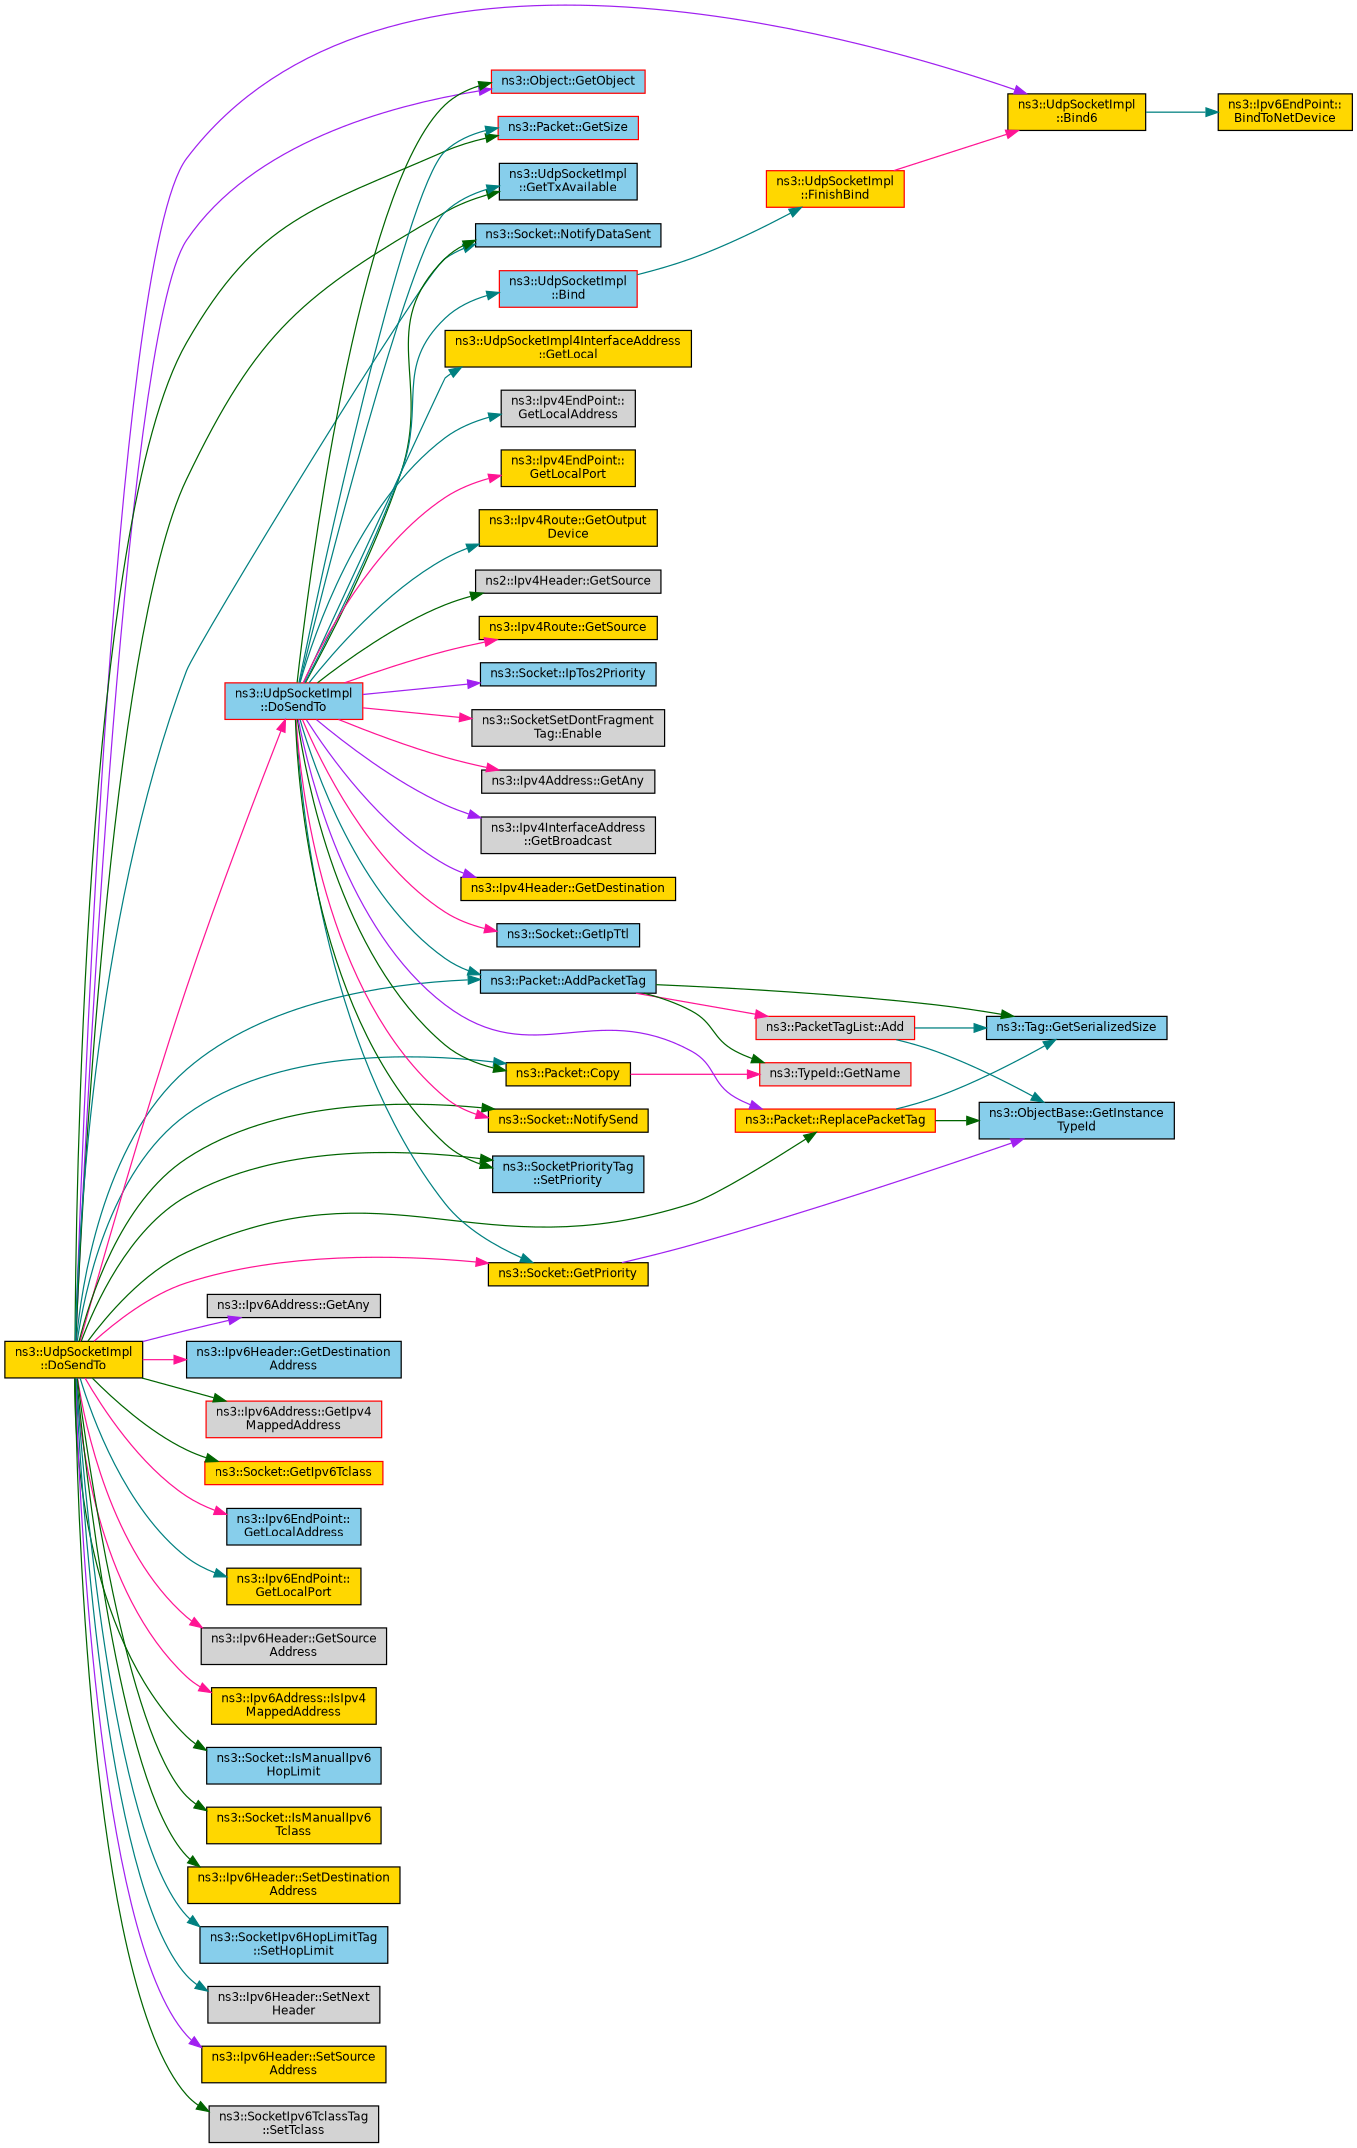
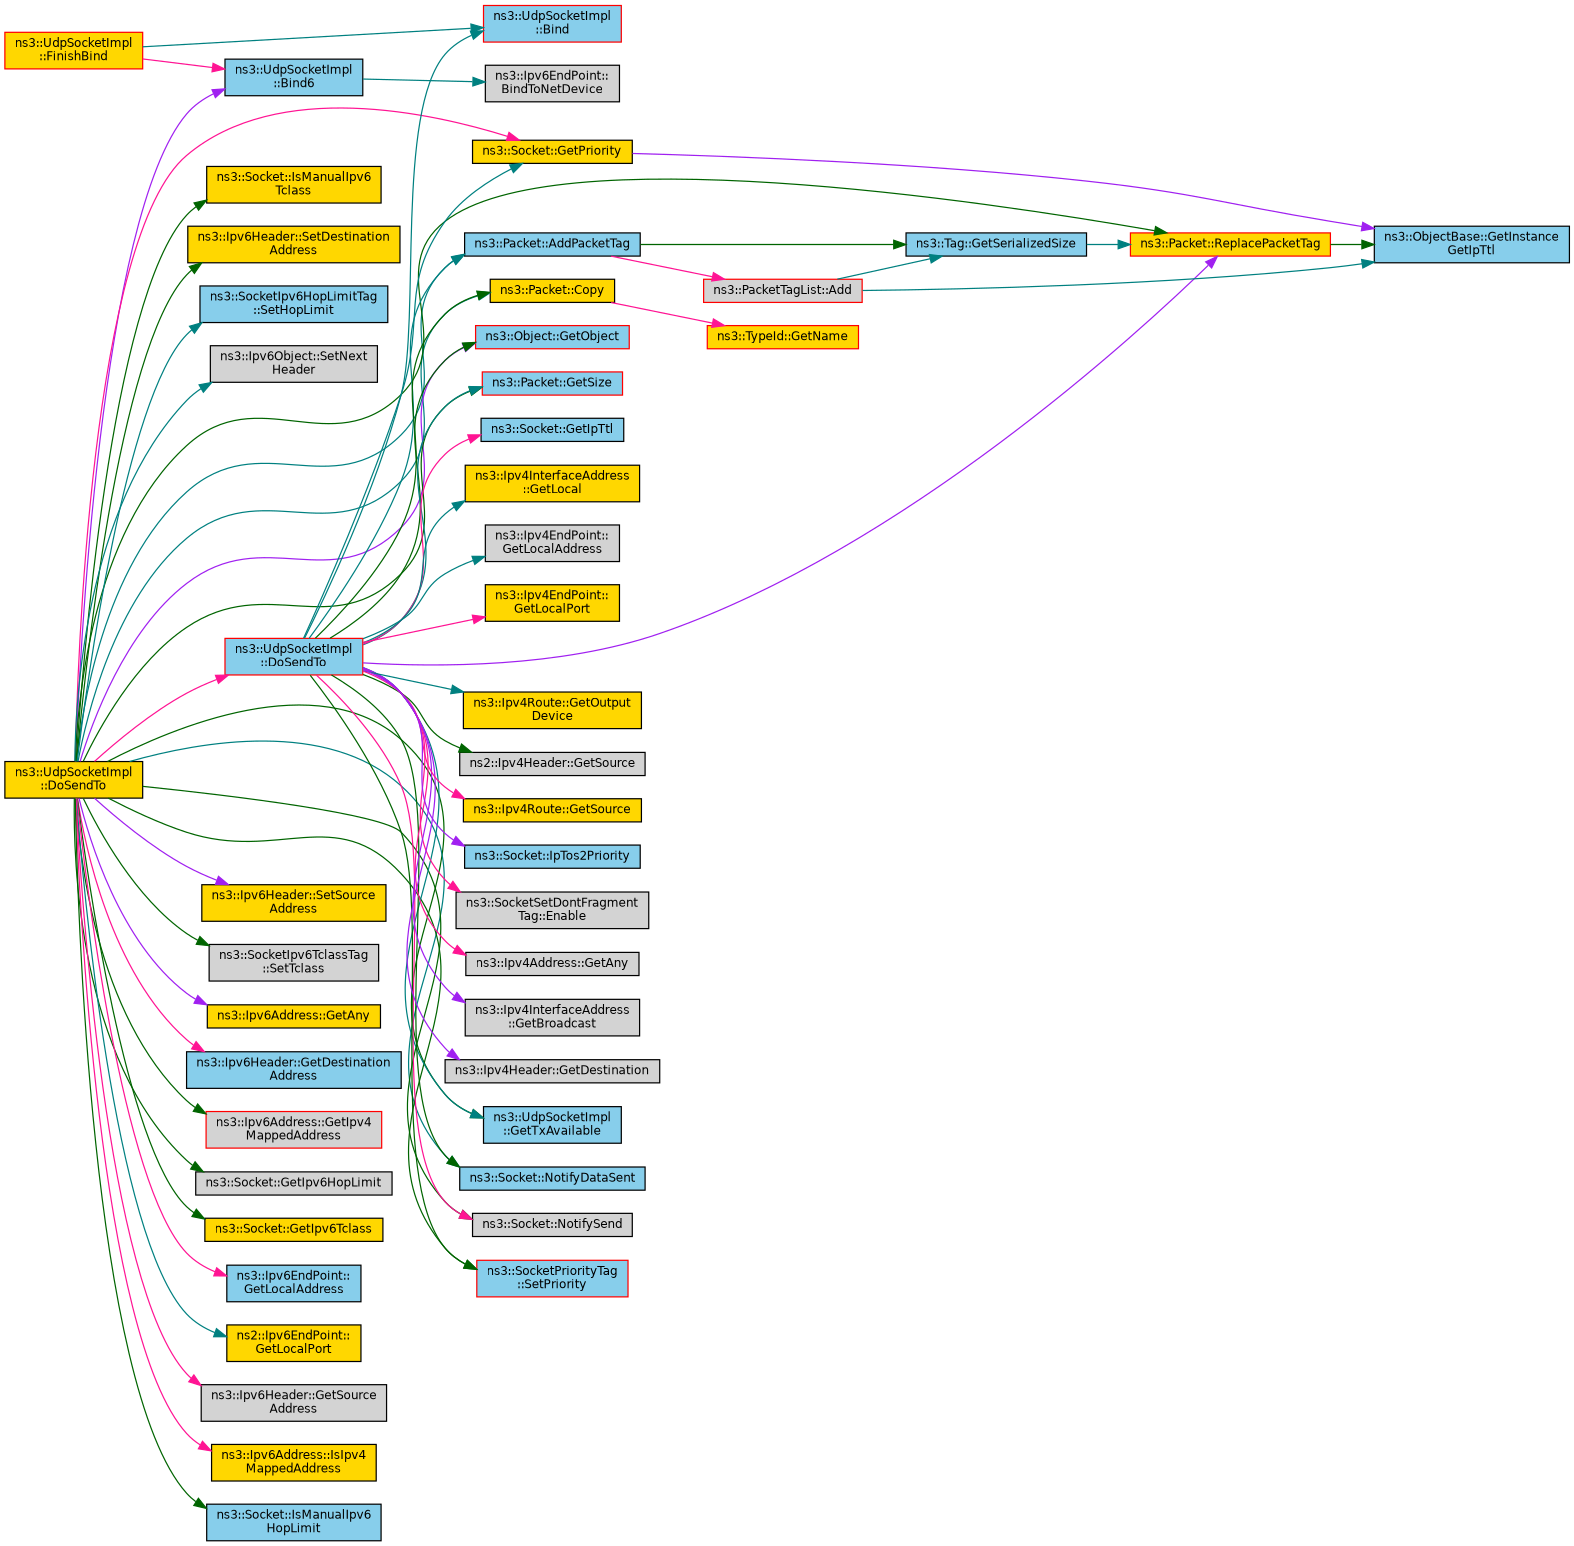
(1077, 112) -> (294, 77)
(1285, 112) -> (552, 84)
(716, 249) -> (307, 38)
(568, 349) -> (552, 484)
(568, 889) -> (552, 1071)
(703, 1019) -> none
(835, 1074) -> (783, 337)
(973, 1082) -> (1102, 244)
(568, 1121) -> (552, 1225)
(1077, 1121) -> (1472, 244)
(568, 1174) -> (552, 1279)
none -> (294, 1183)
(294, 1306) -> (294, 1016)
(294, 1473) -> (294, 1230)
(294, 1586) -> (294, 1343)
(294, 2005) -> (294, 364)
